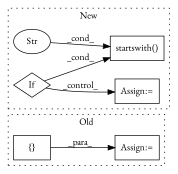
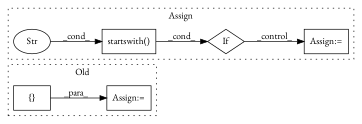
(89, 16) -> (181, 16)
(74, 70) -> (178, 42)
